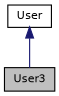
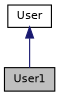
(30, 79) -> (30, 79)
